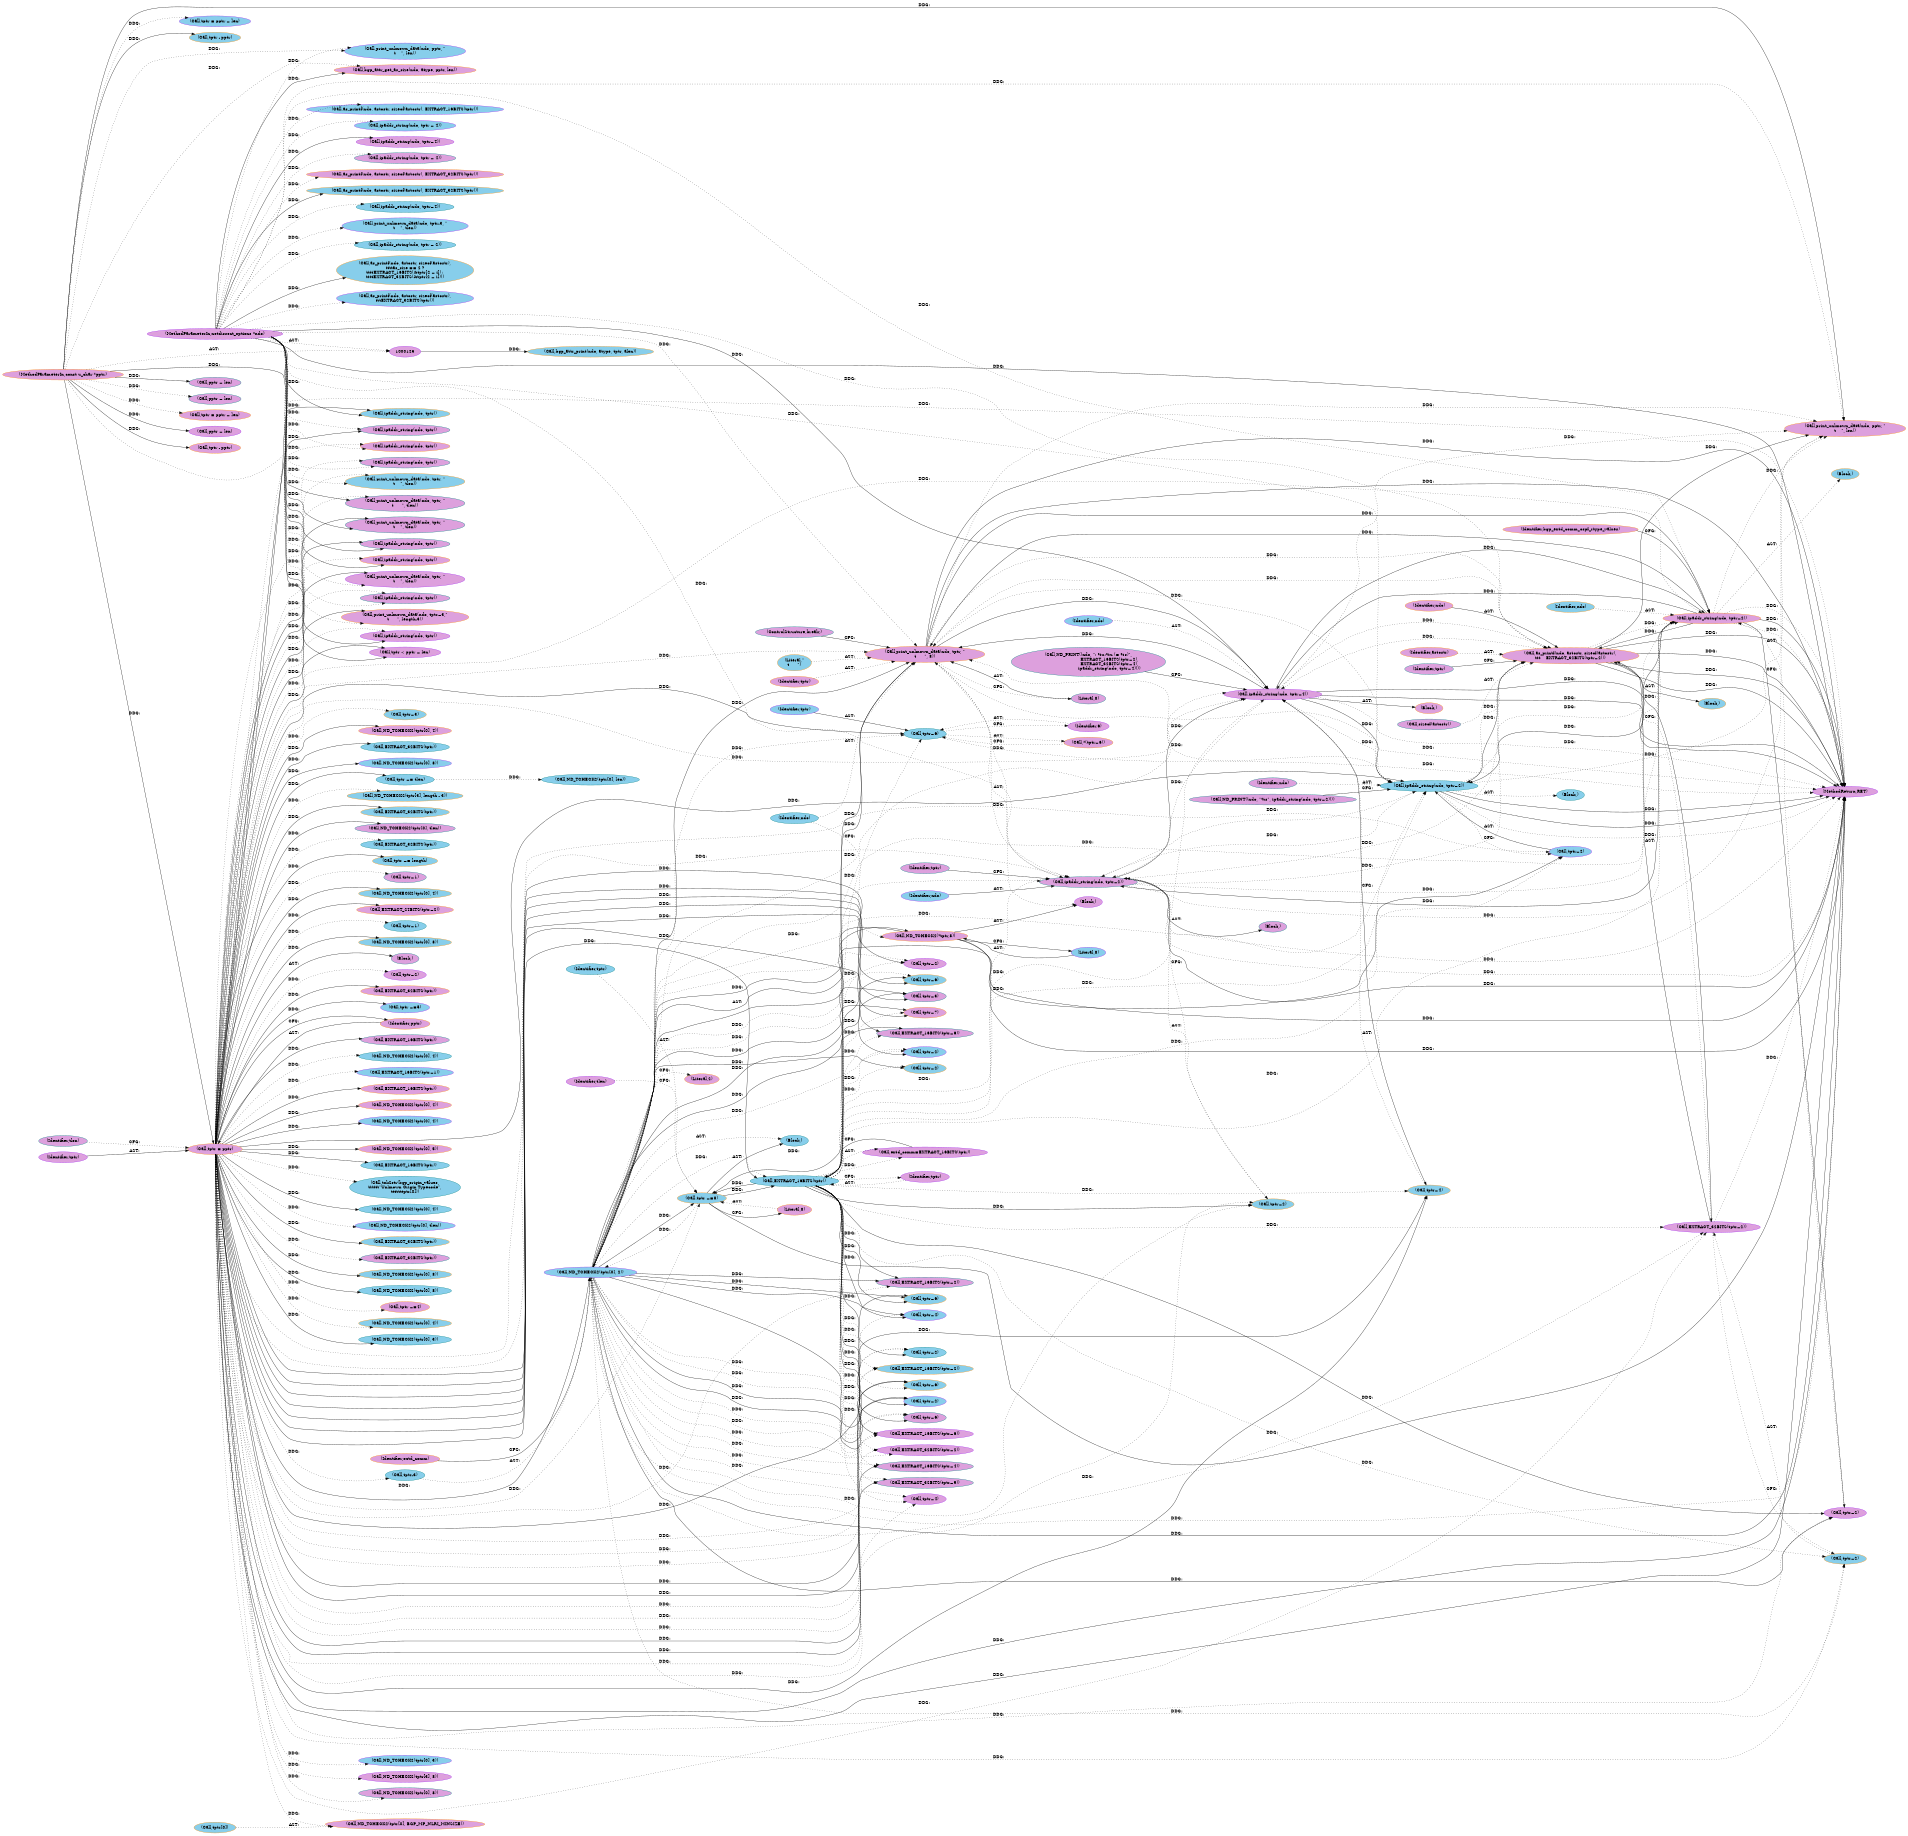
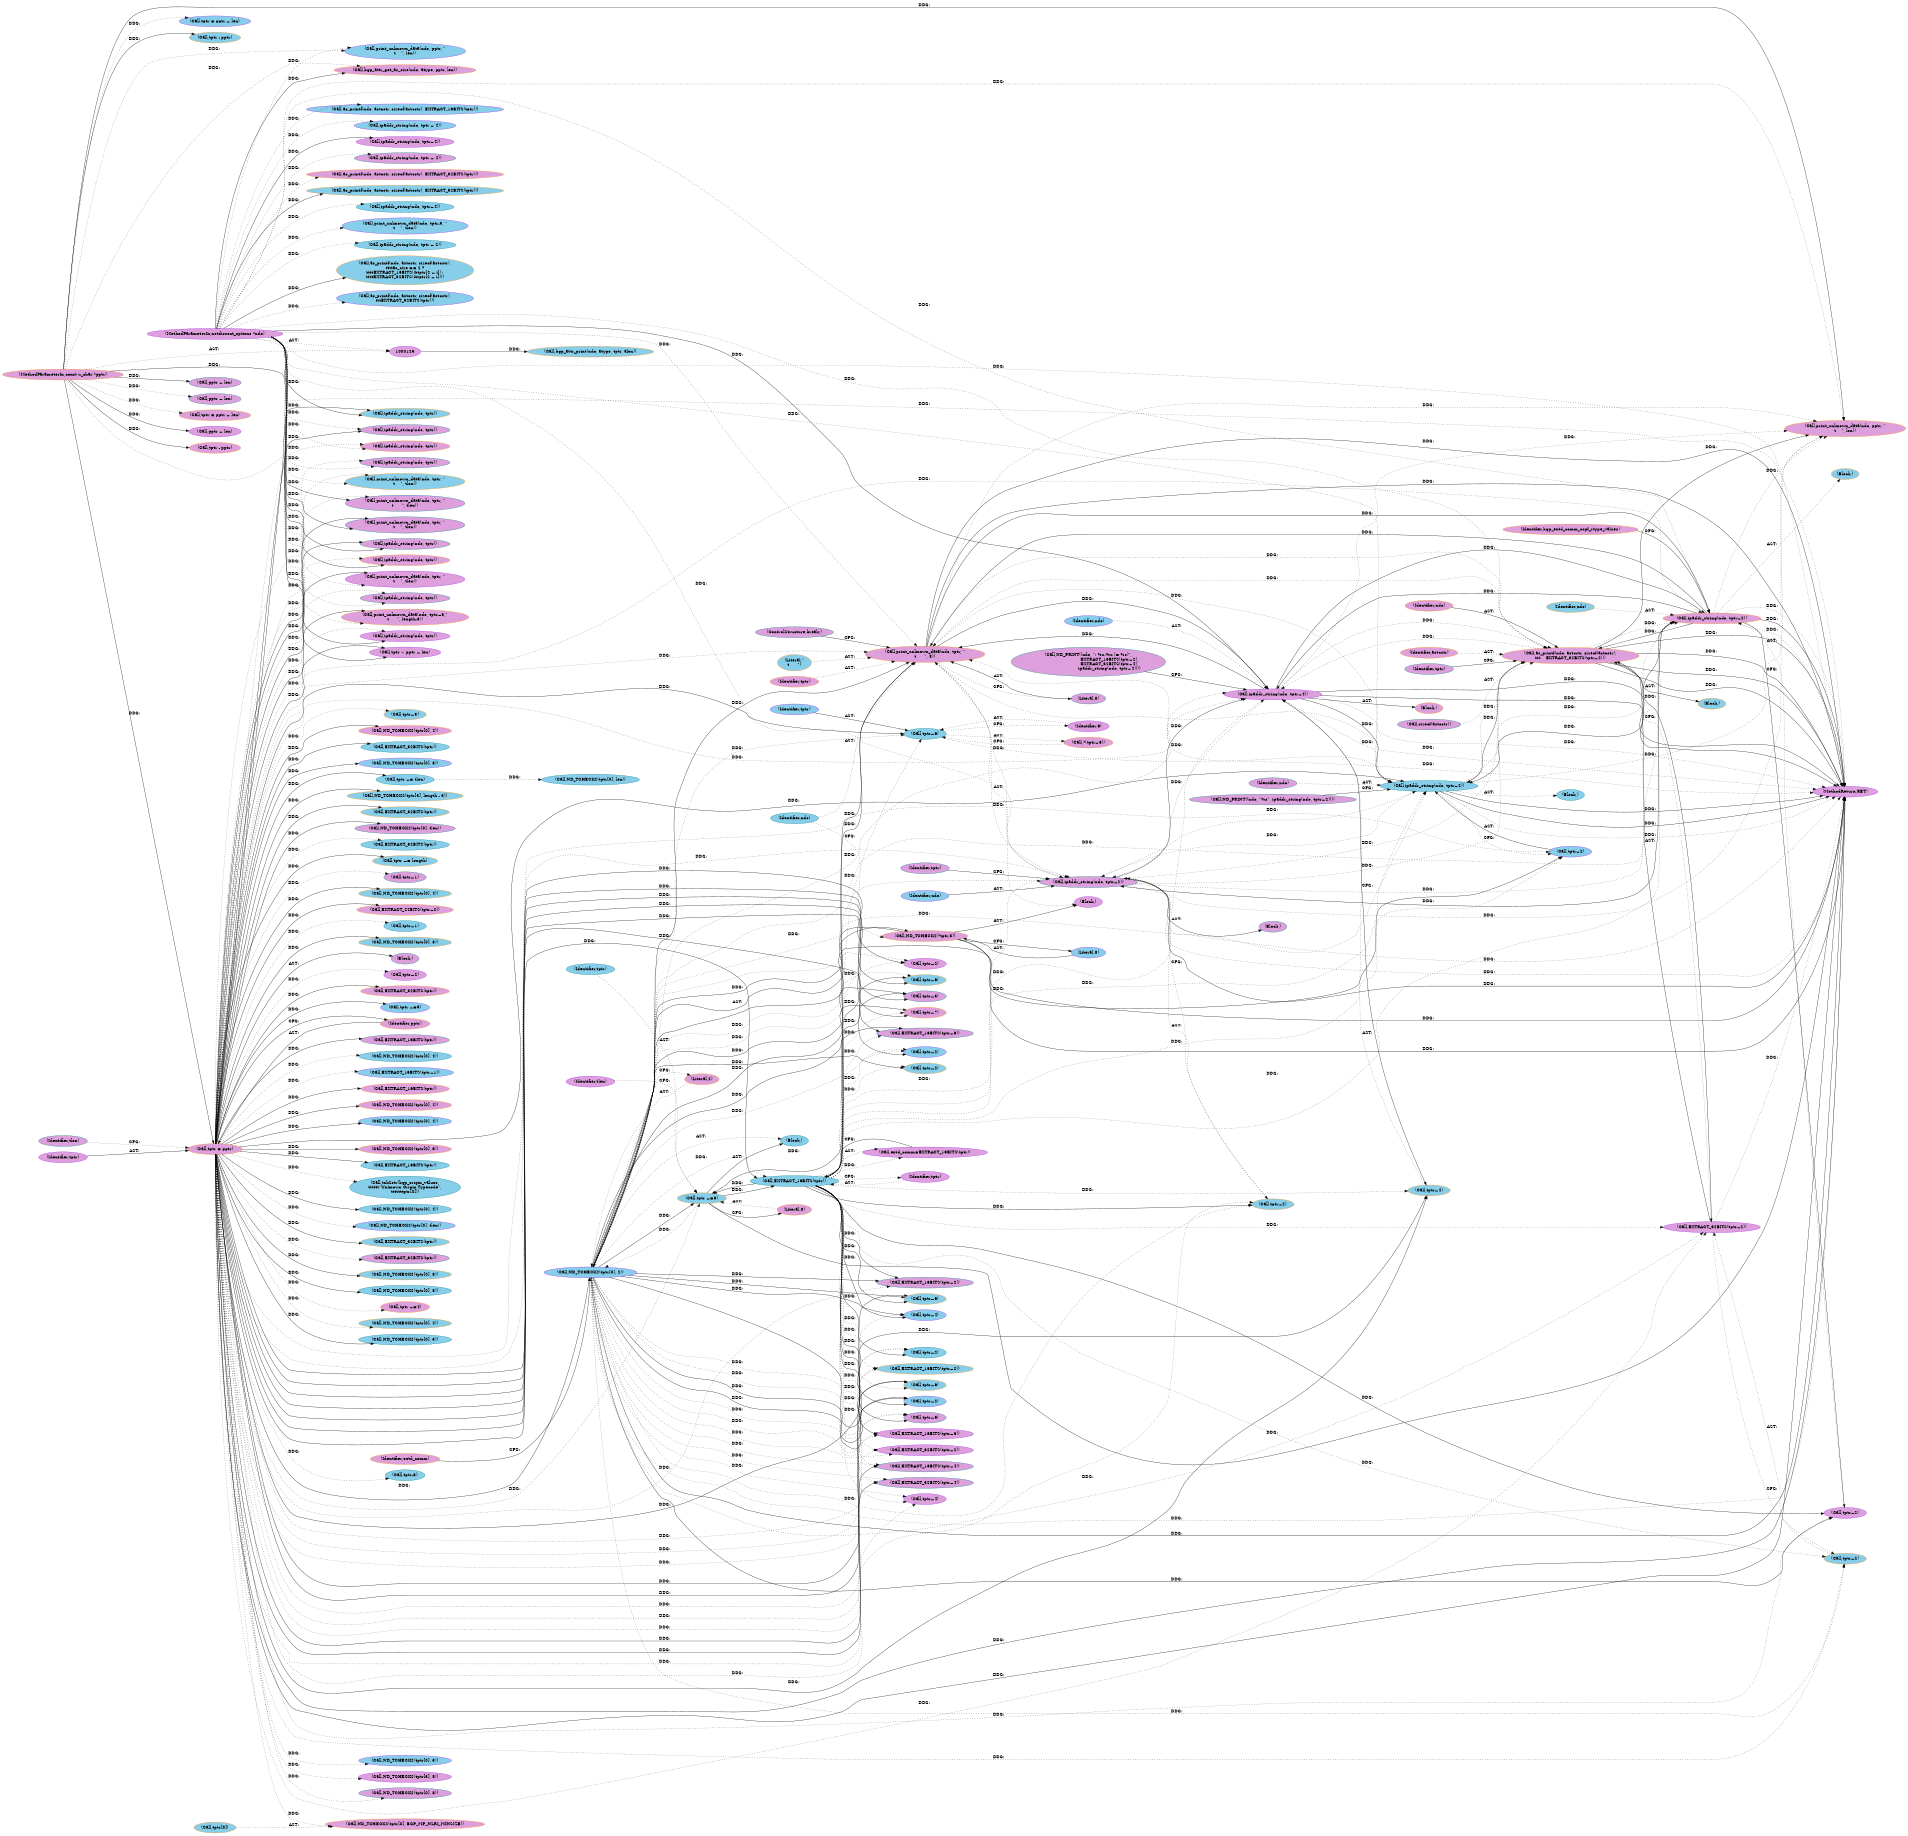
(1185, 376) -> (1185, 376)
(248, 928) -> (248, 928)
(551, 1427) -> (620, 1161)
(925, 1483) -> (925, 1483)
